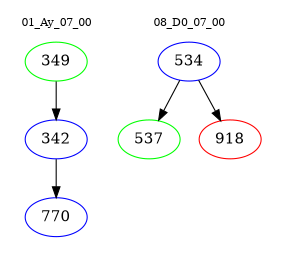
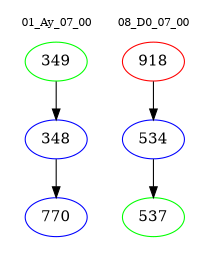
(207, 96) -> (153, 95)
(56, 139) -> (56, 139)
